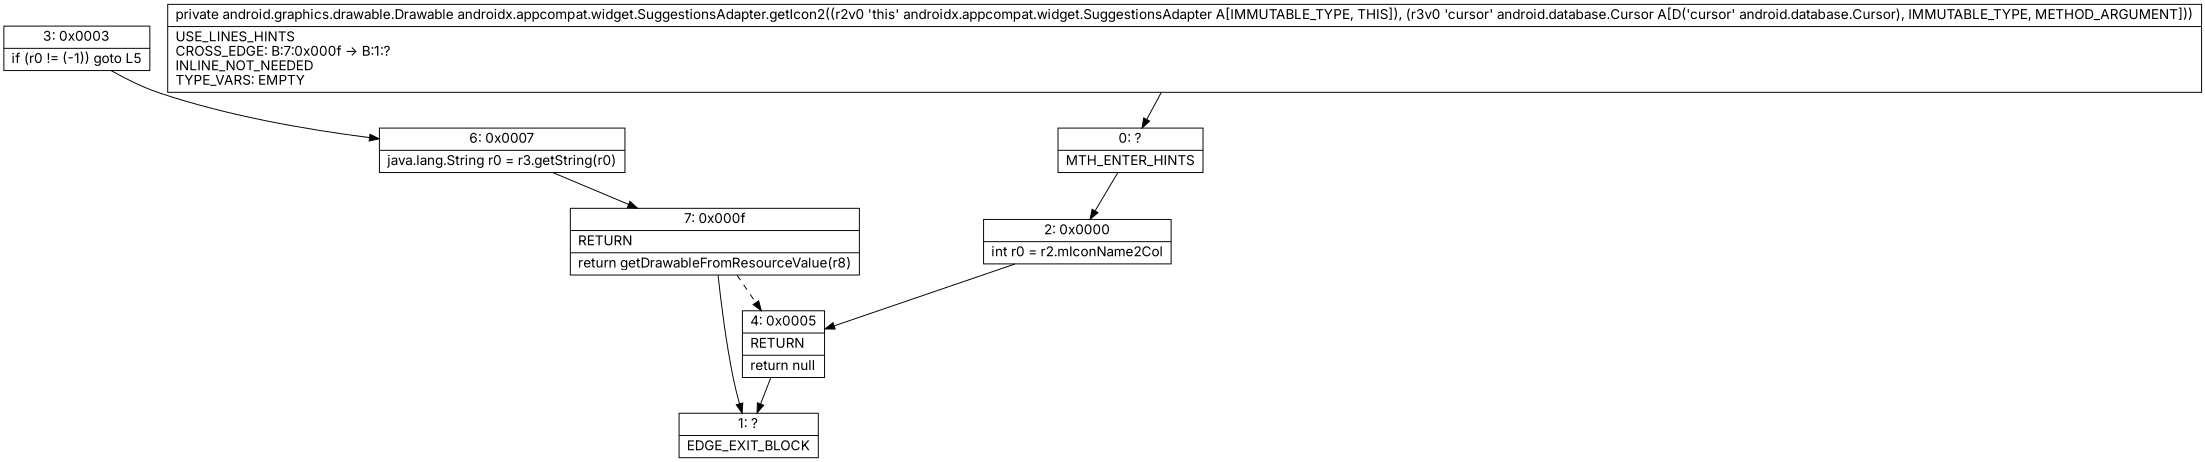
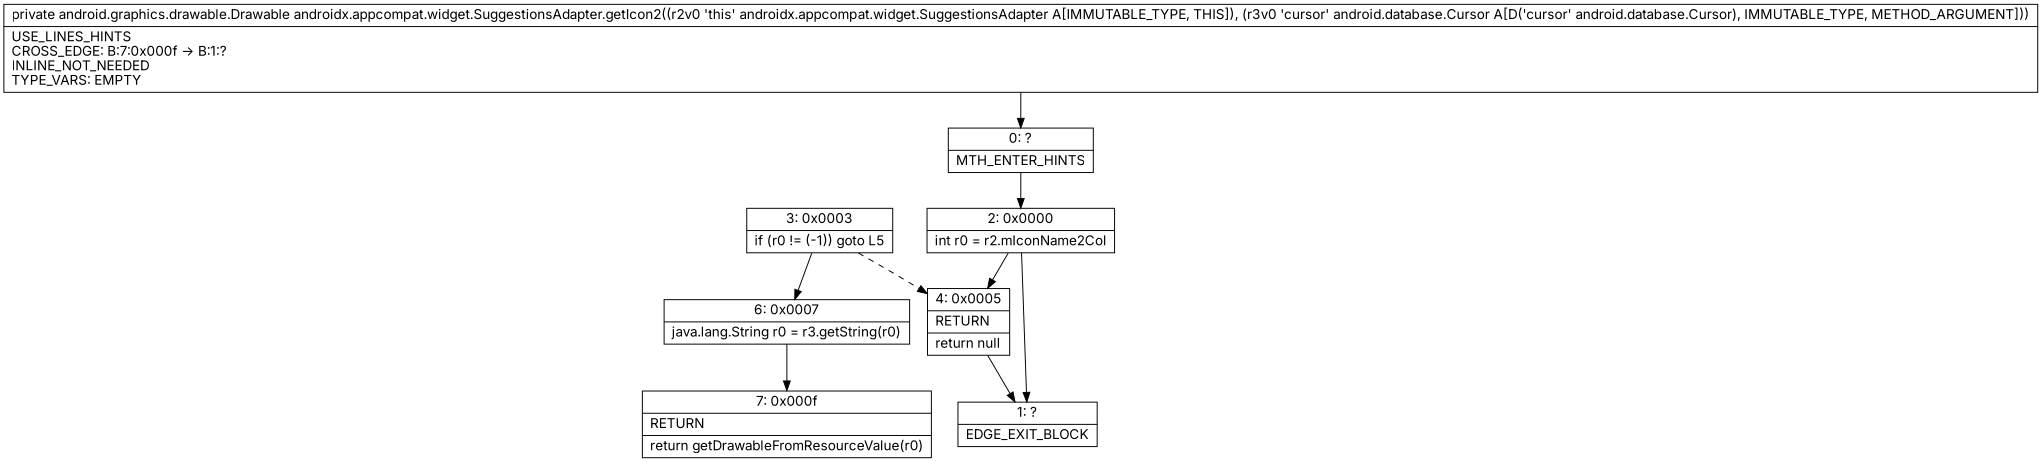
(715, 263) -> (787, 446)
(746, 289) -> (889, 270)
(726, 340) -> (1024, 322)
